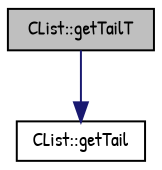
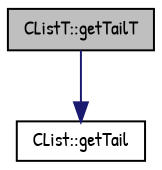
(81, 30) -> (81, 30)
